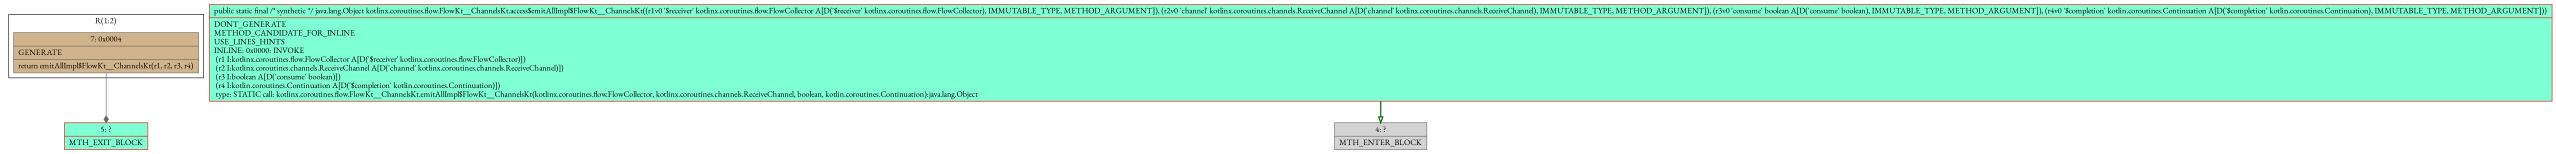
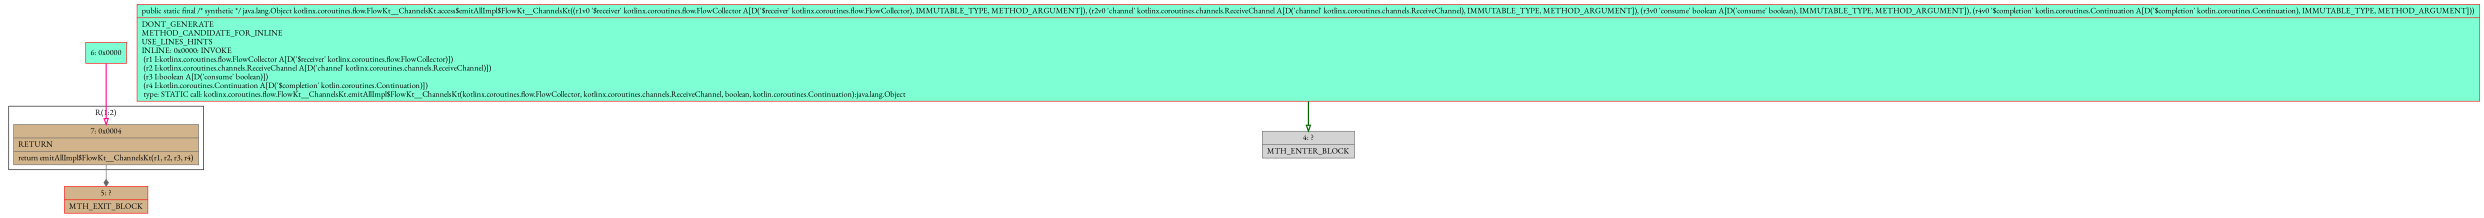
(41, 52) -> (36, 144)
none -> (106, 53)
(106, 136) -> (106, 200)
